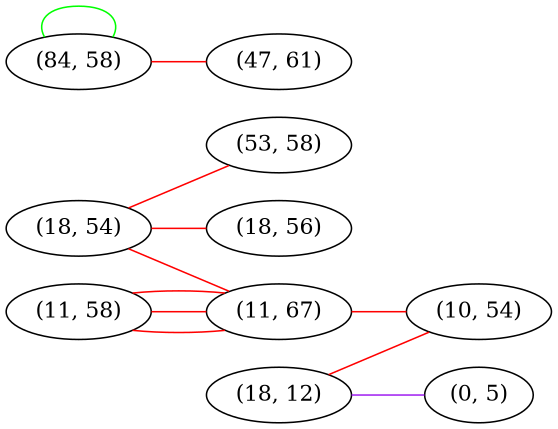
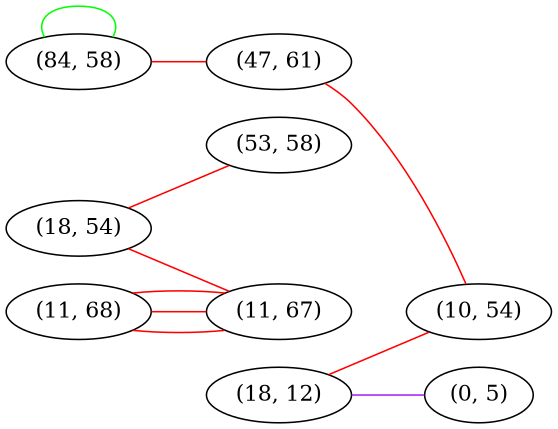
(279, 228) -> none
(79, 312) -> (79, 312)
(379, 312) -> (408, 174)
